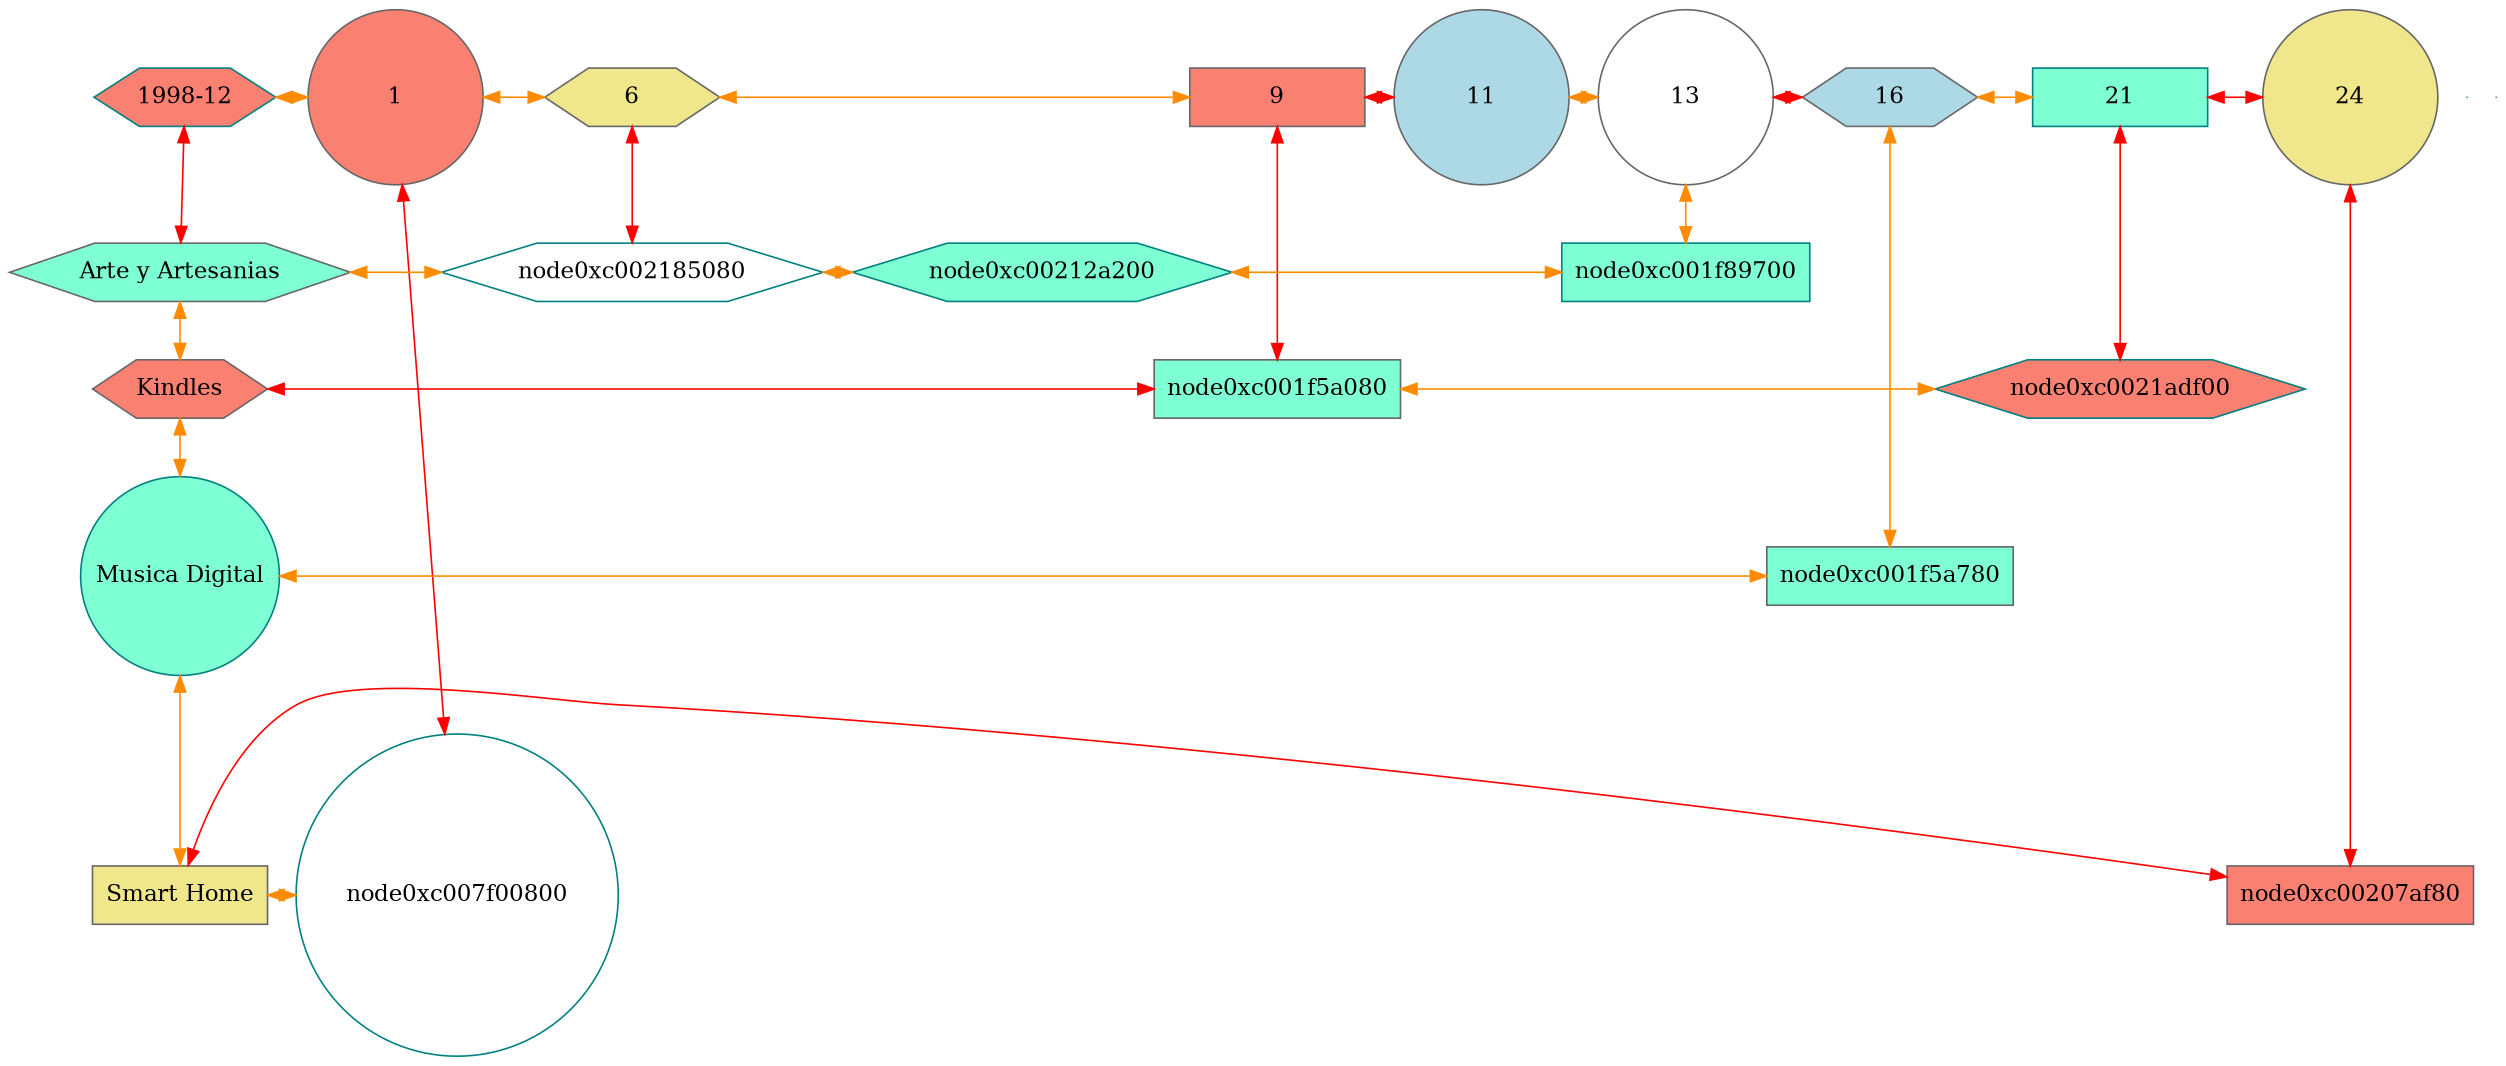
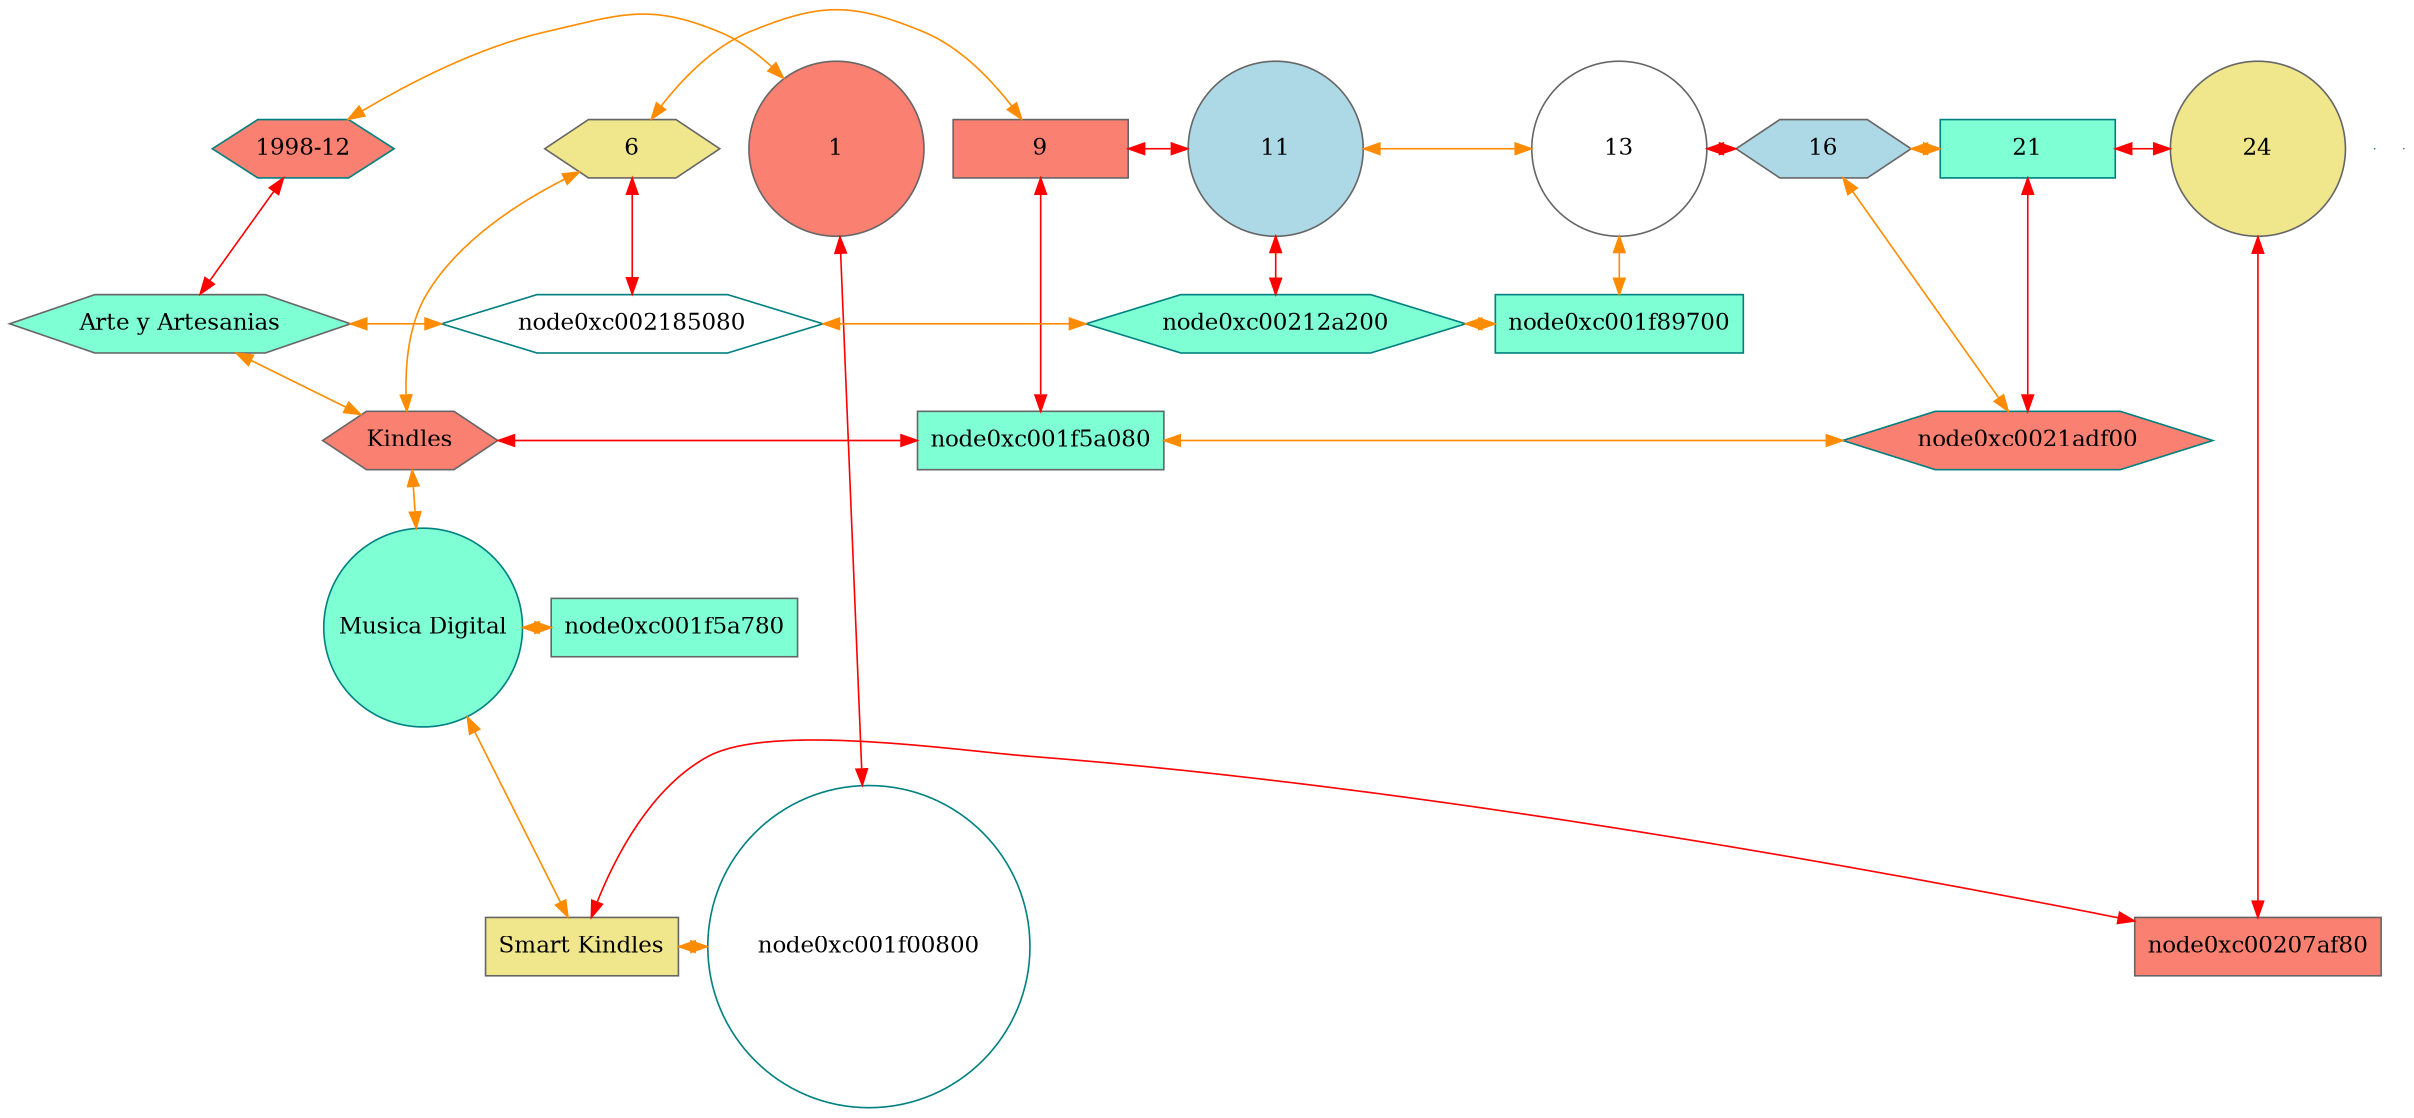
(514, 97) -> (450, 263)
none -> (1276, 265)
(1890, 337) -> (1926, 295)
(180, 895) -> (582, 947)
(457, 895) -> (869, 947)
